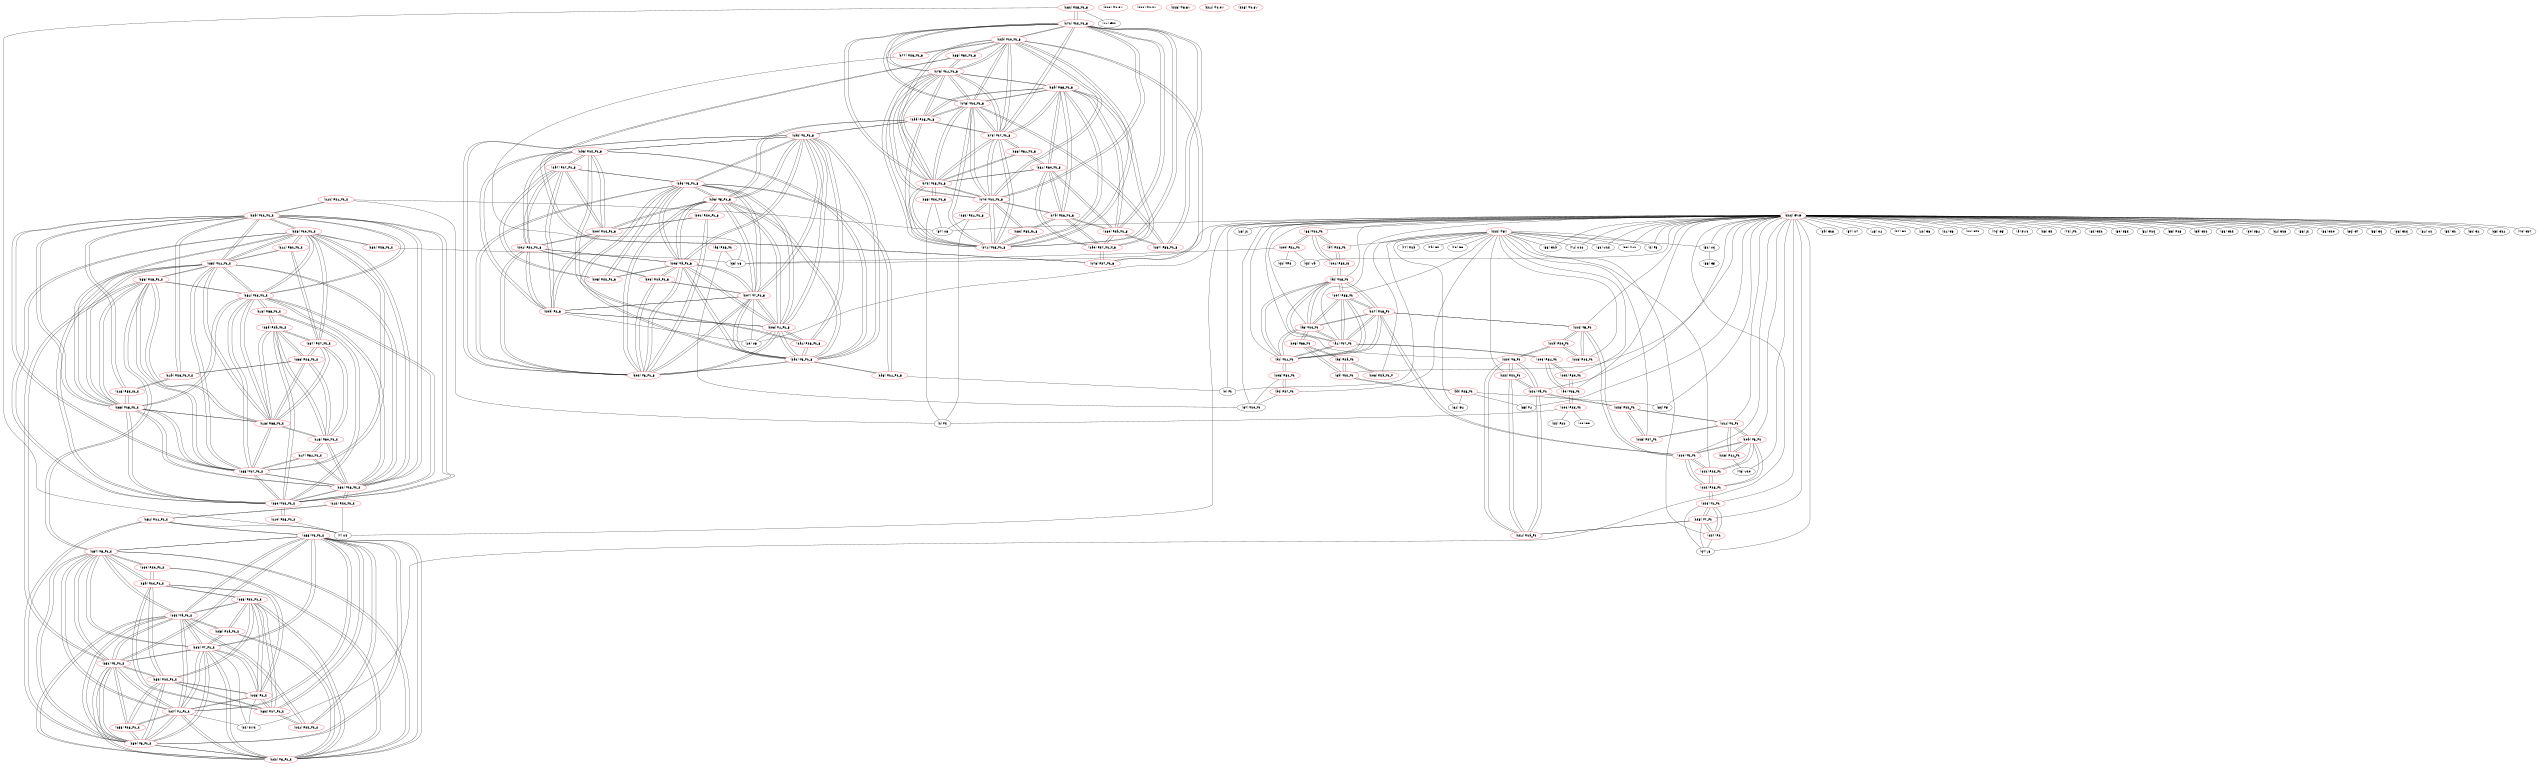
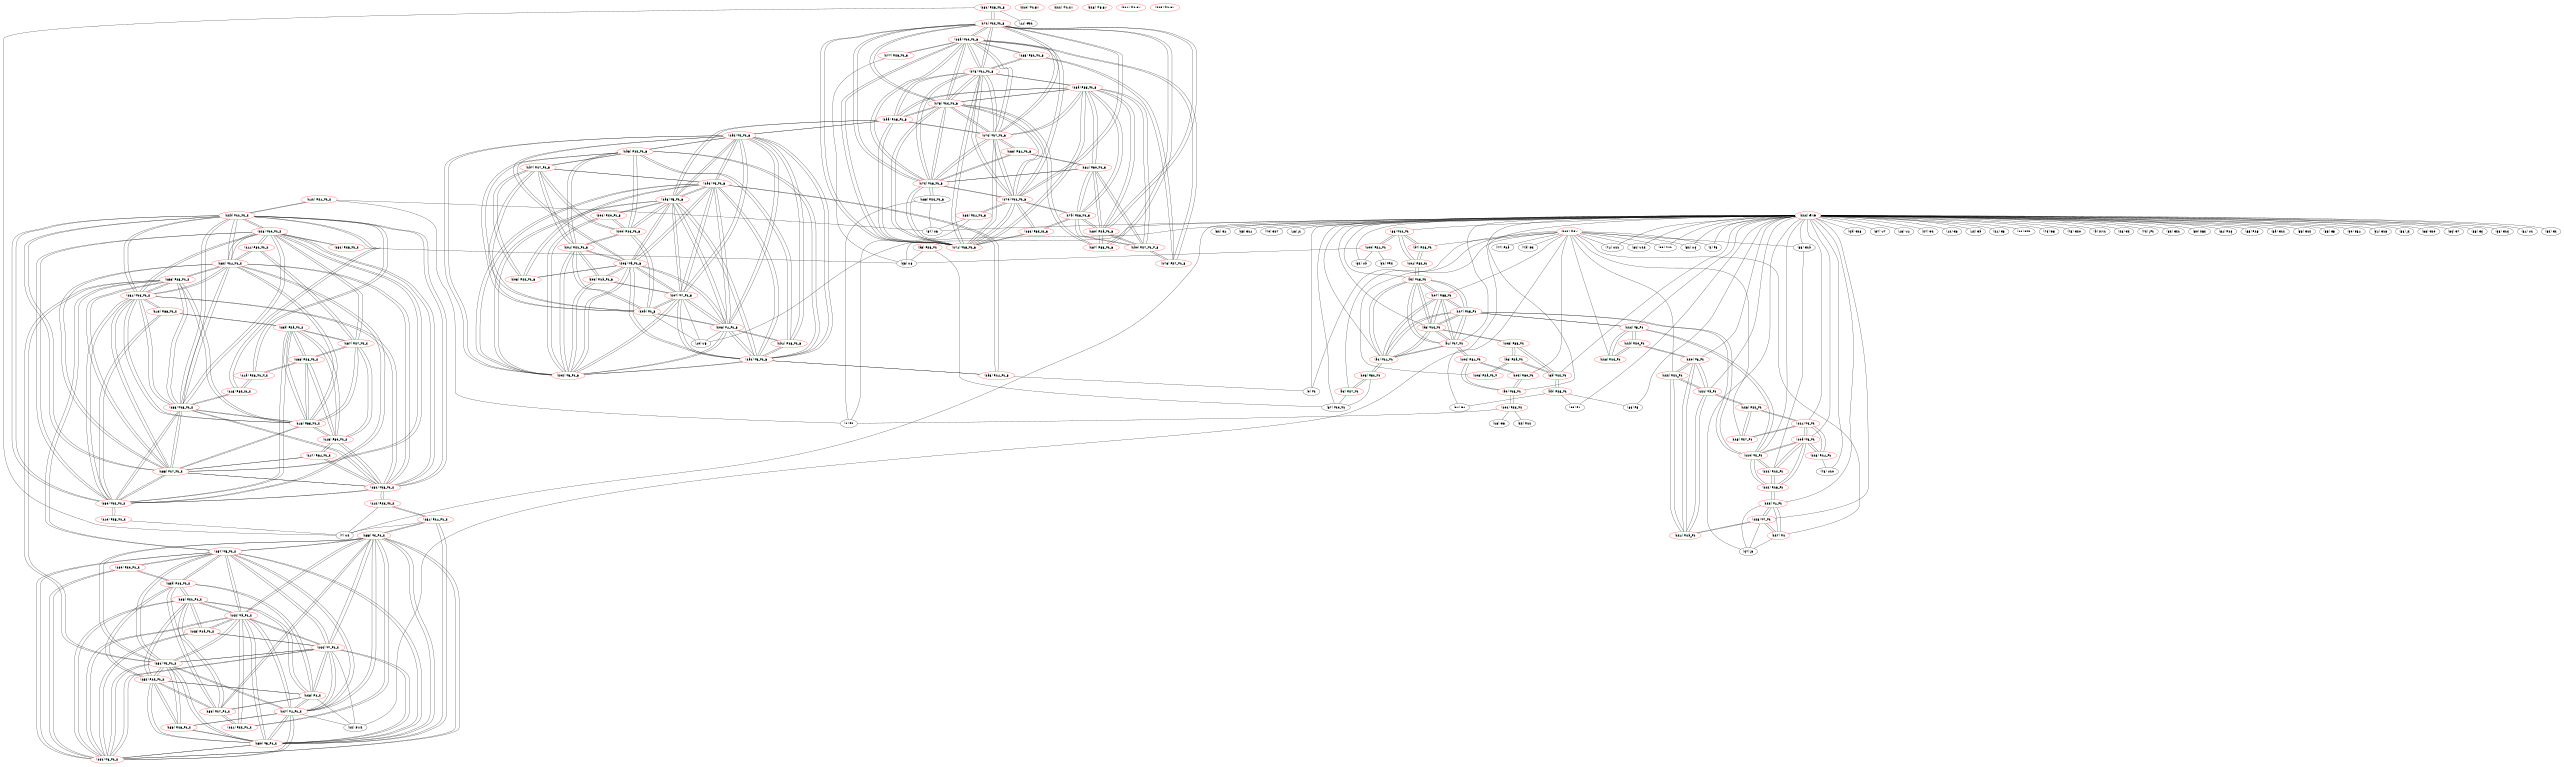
(934, 200) -> (932, 200)
none -> (1976, 232)
none -> (2074, 232)
(1458, 248) -> none
(1709, 256) -> (2072, 219)
(1663, 306) -> (1803, 362)
